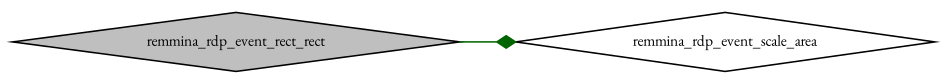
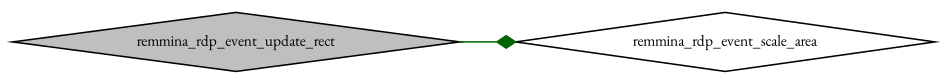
(236, 42) -> (236, 42)
